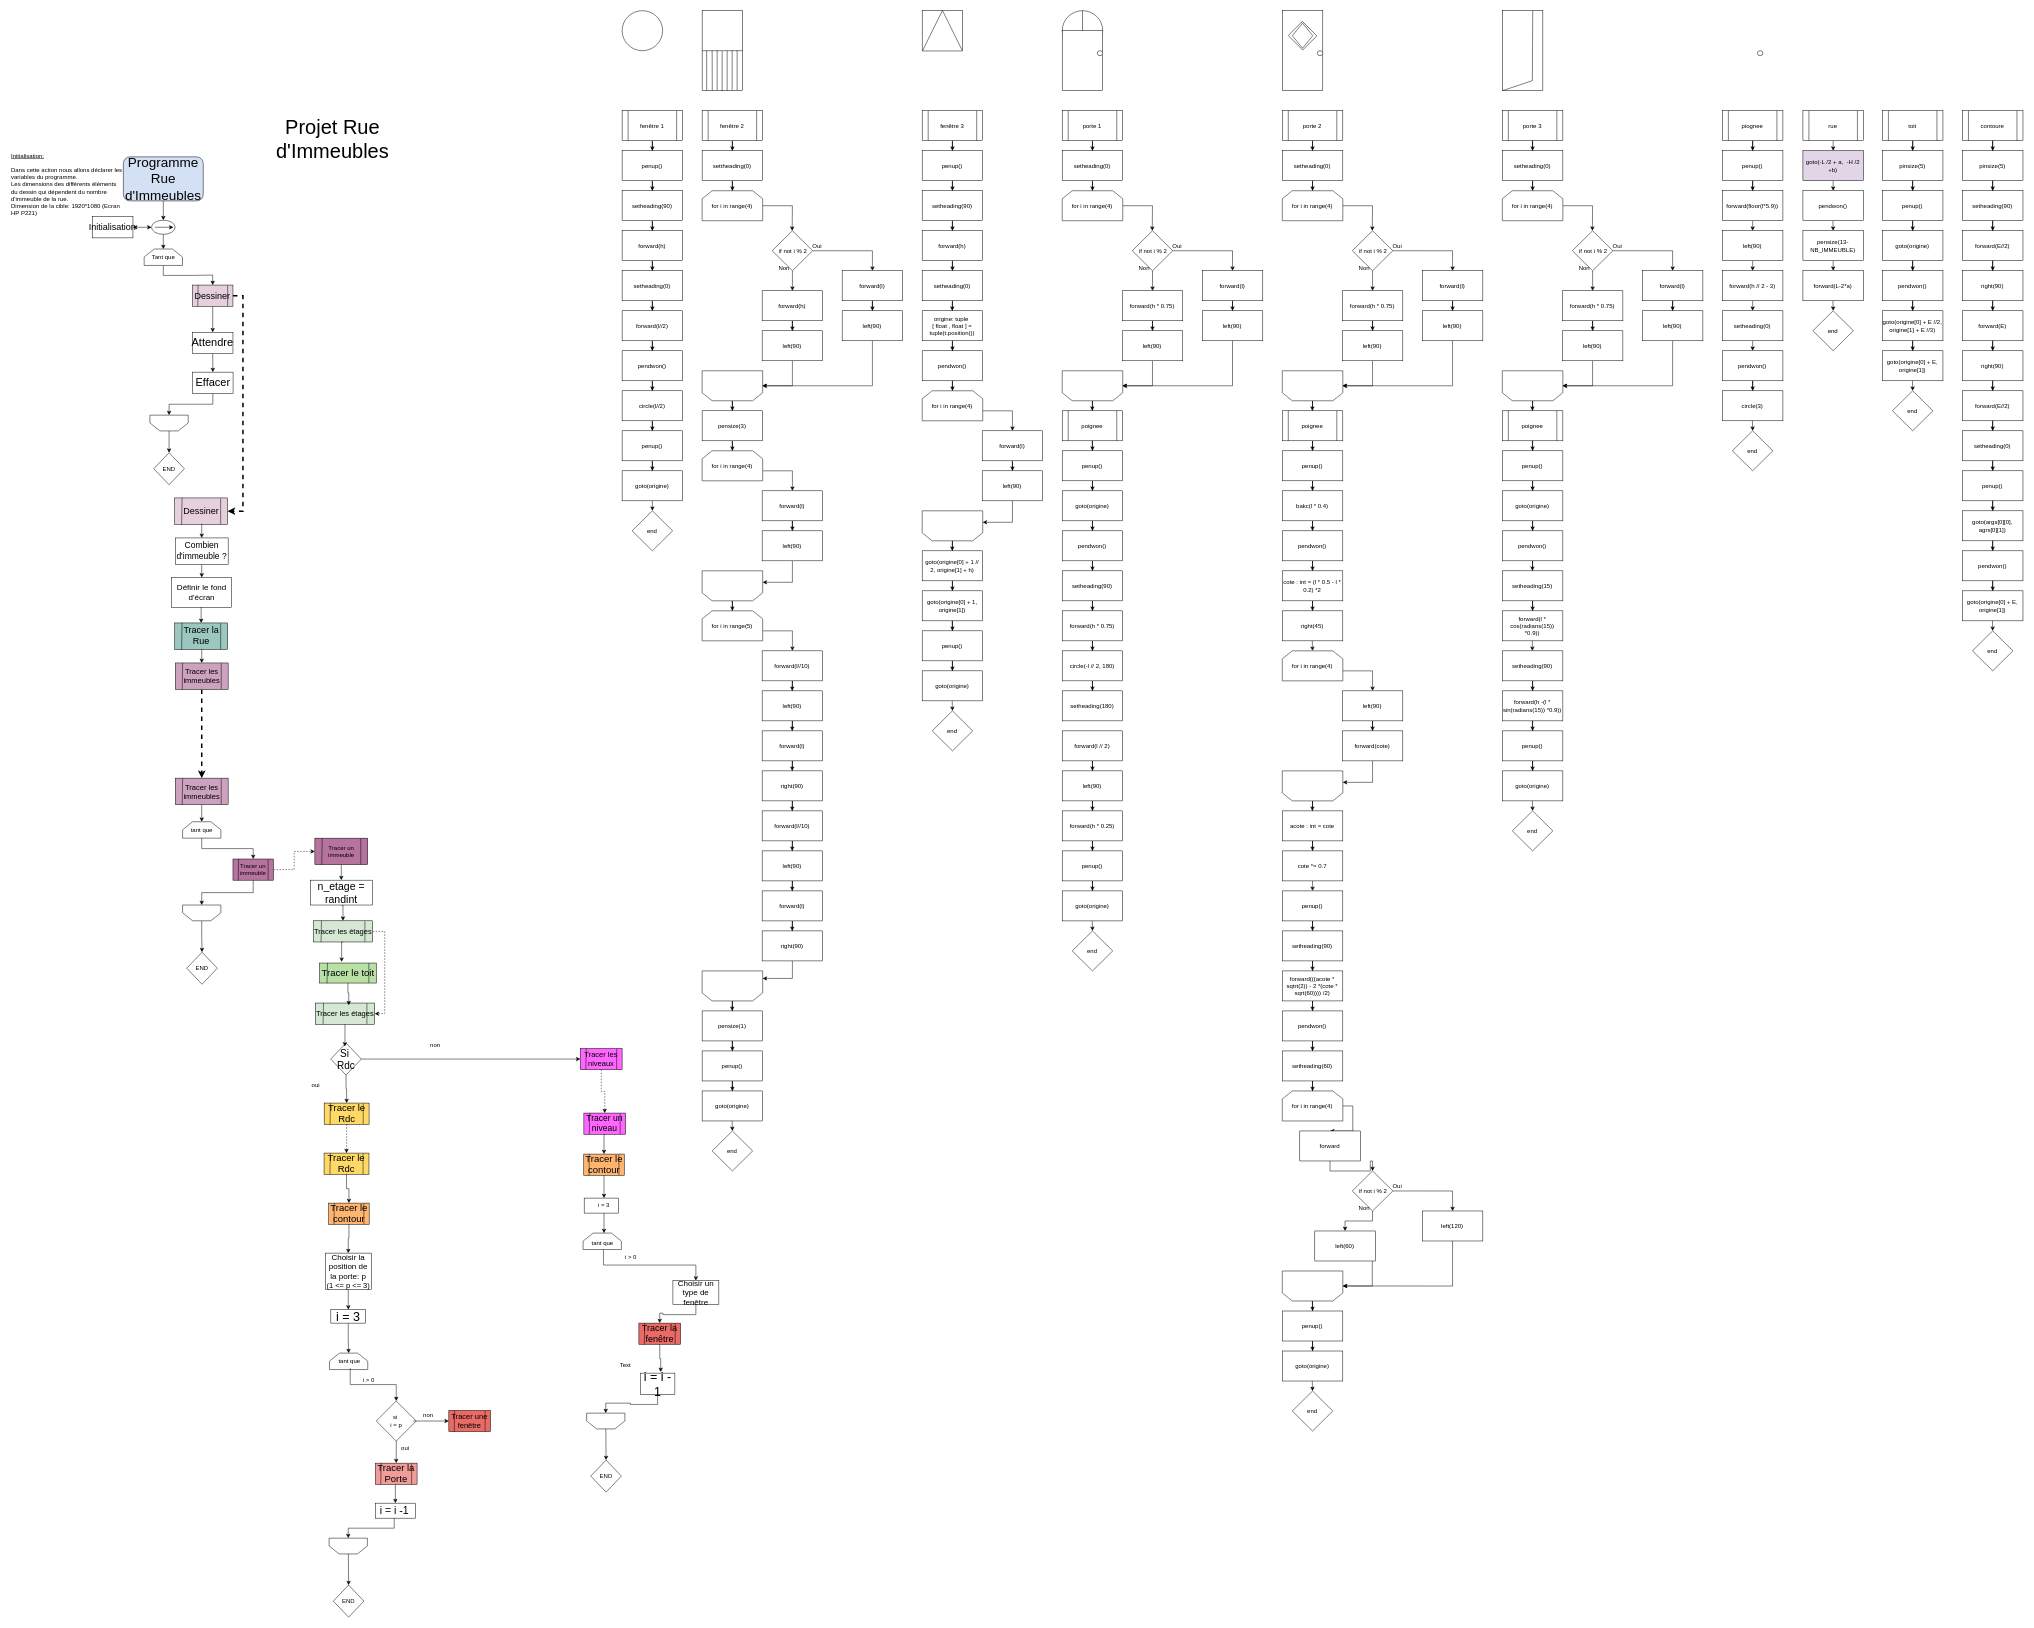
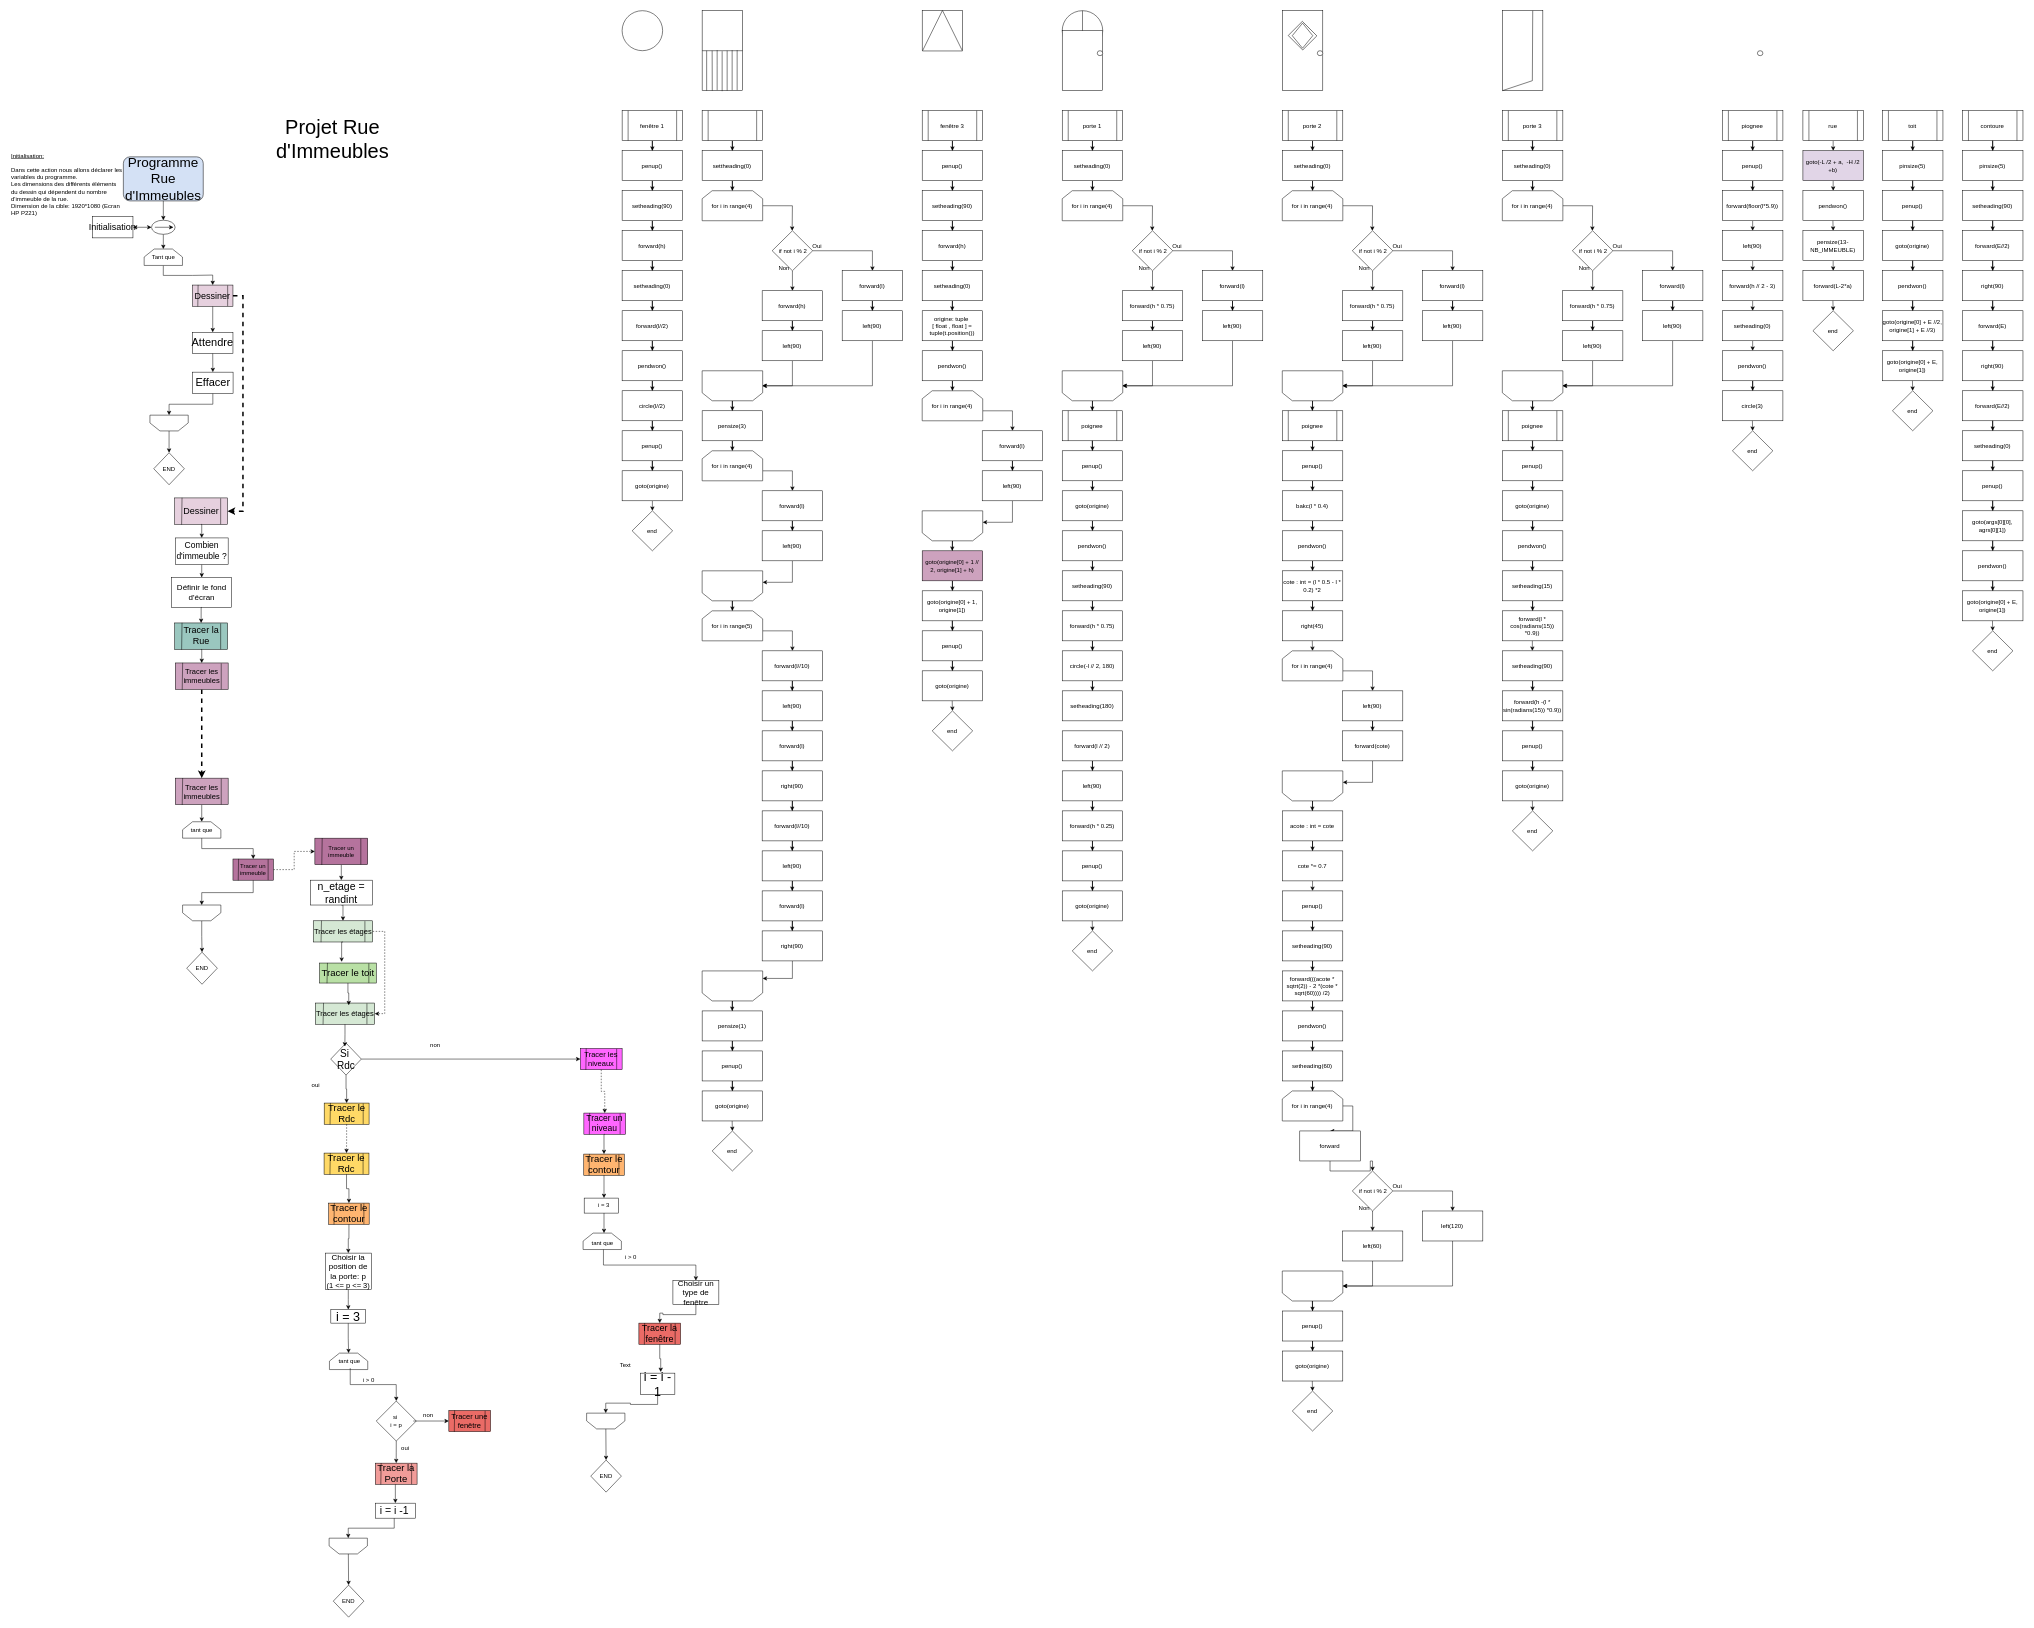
(732, 126) -> none
(952, 566) -> (952, 566)
(1345, 1246) -> (1372, 1246)
